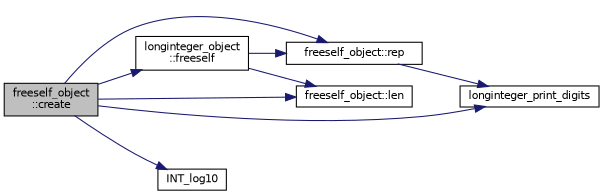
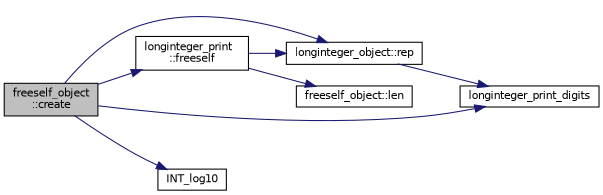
(192, 53) -> (192, 53)
(354, 53) -> (354, 53)
(192, 98) -> none
